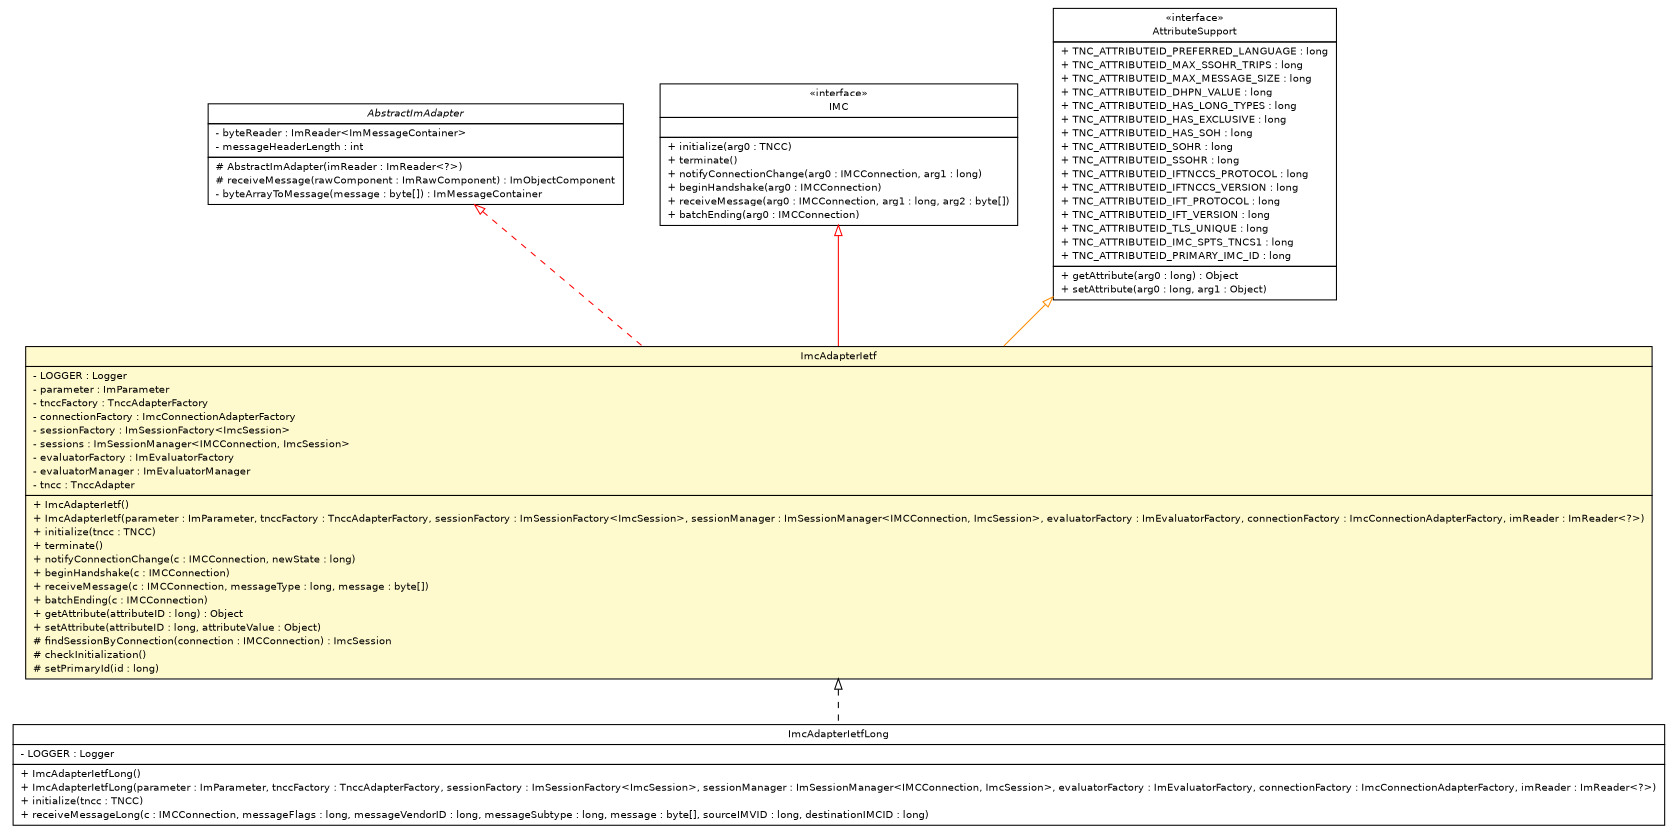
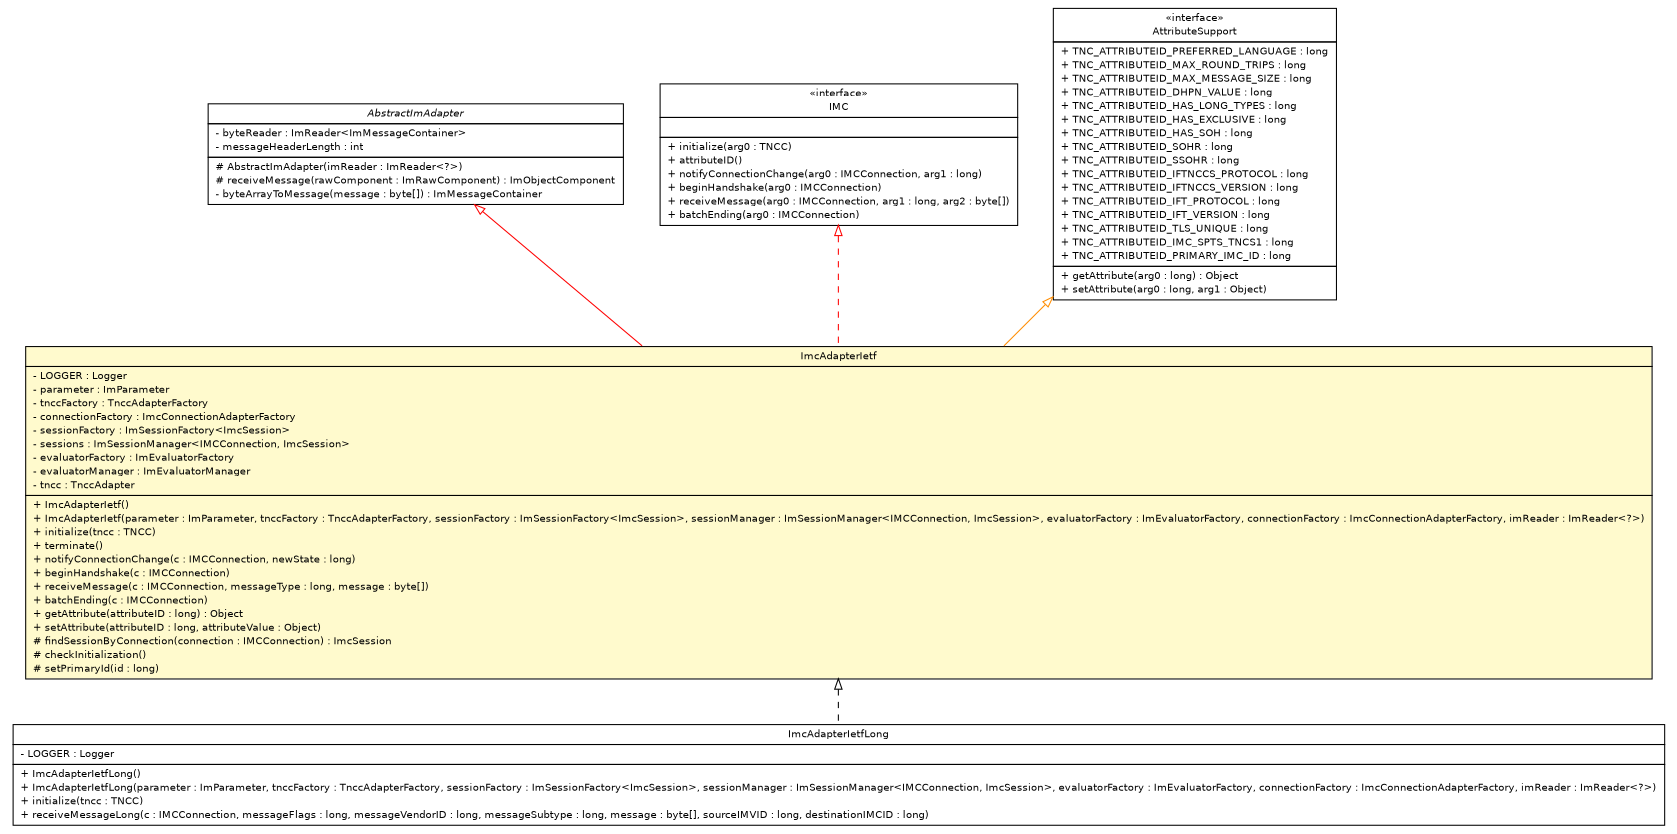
(1182, 65) -> (1184, 65)
(703, 160) -> (705, 160)
(562, 279) -> (562, 279)
(838, 291) -> (838, 291)
